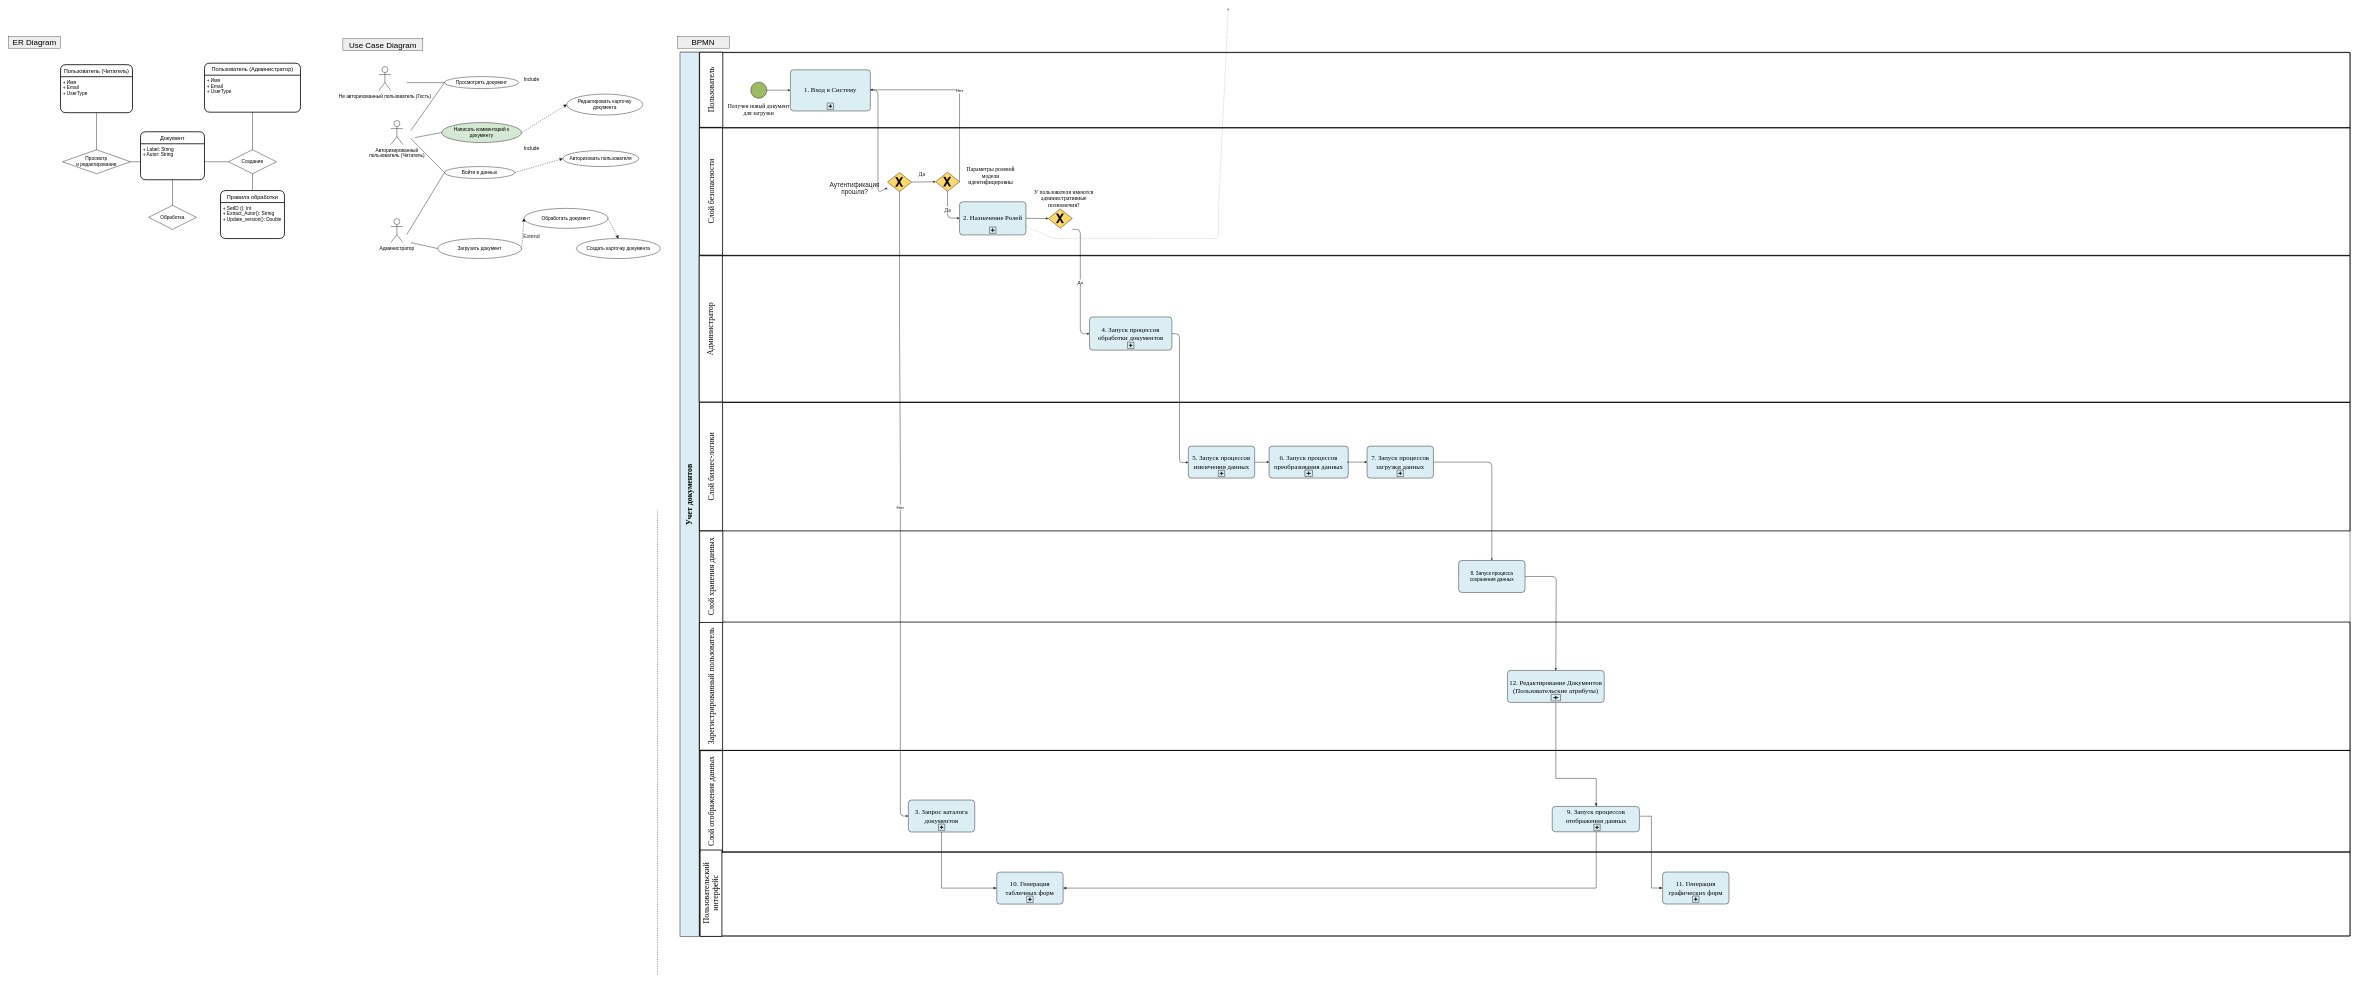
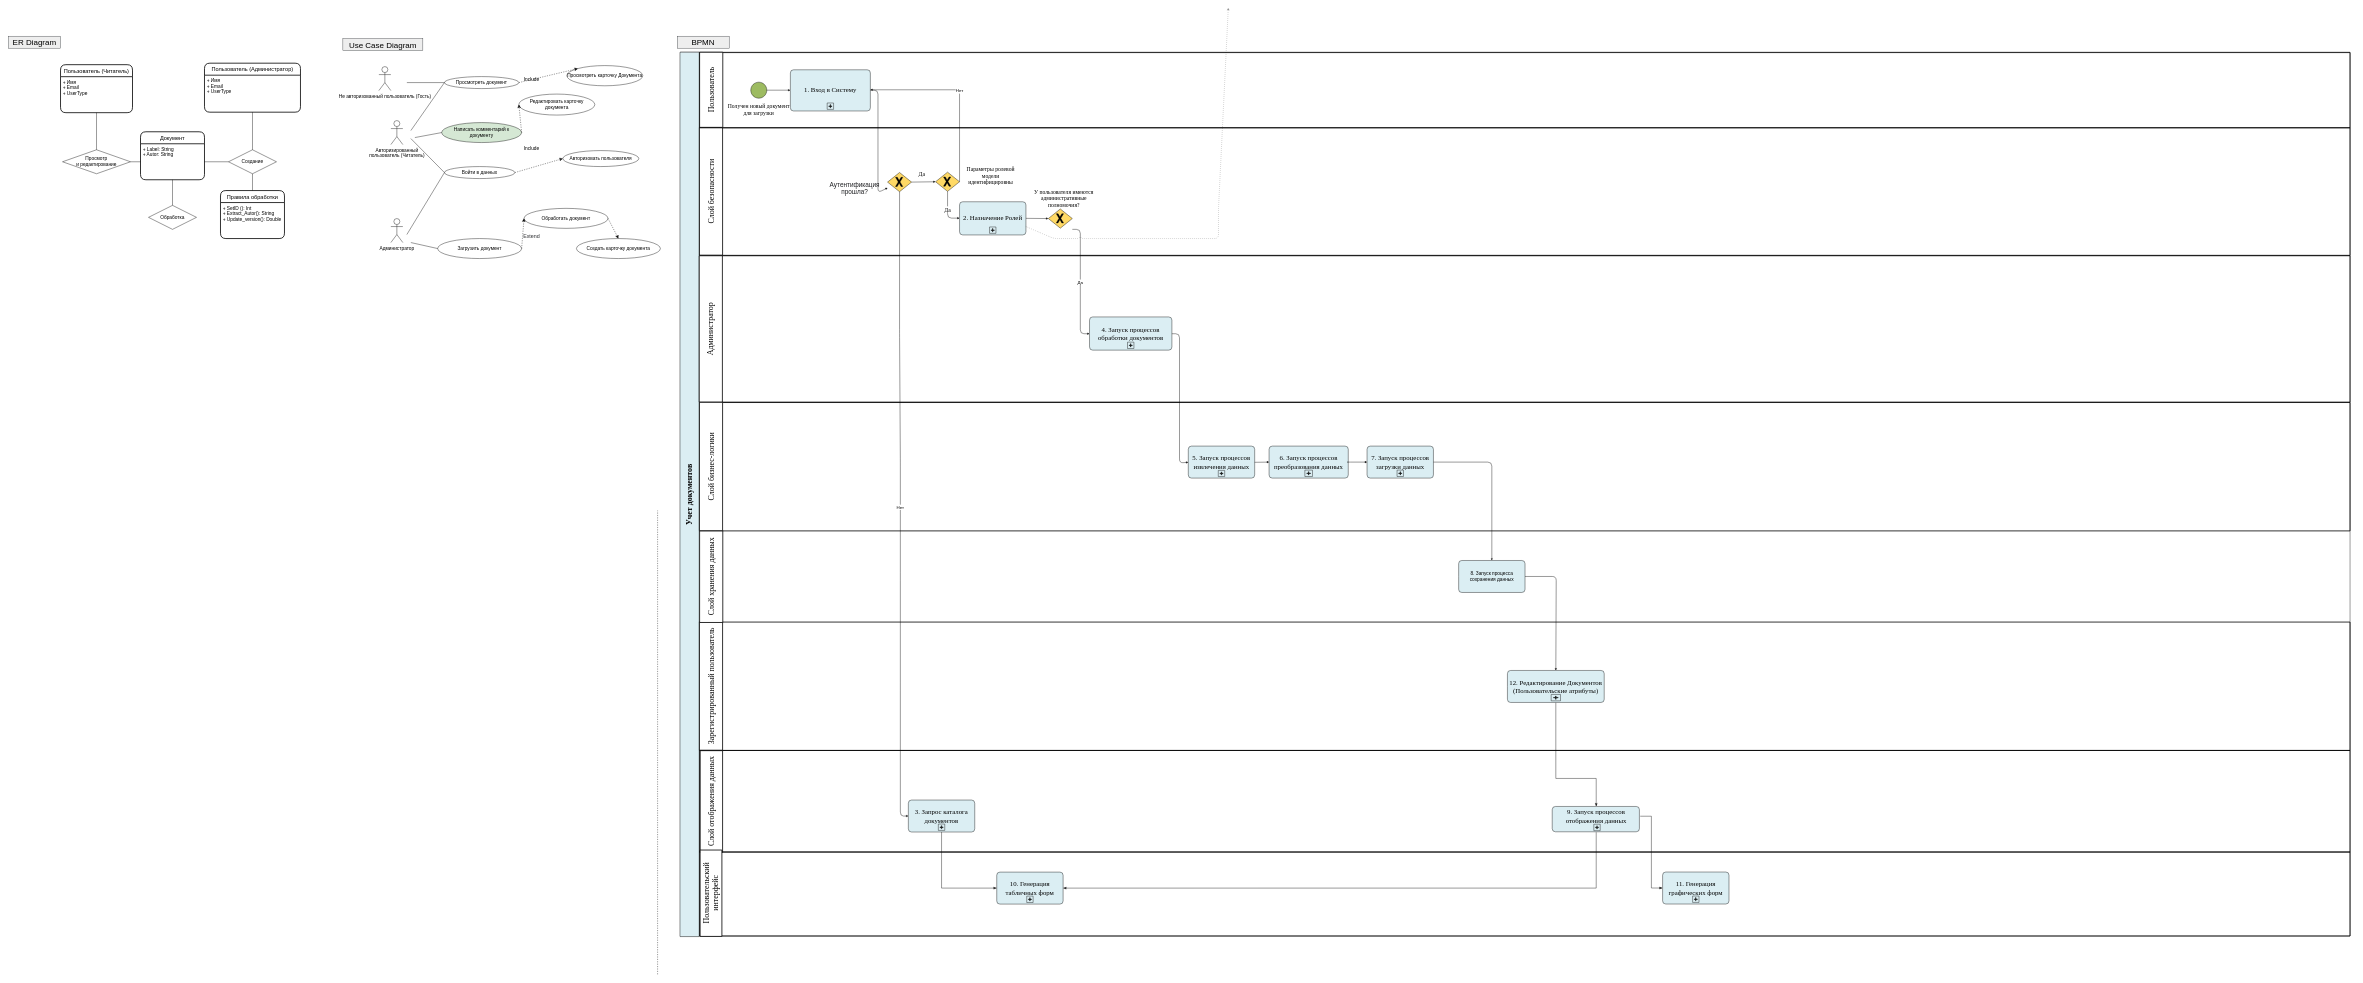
none -> (569, 71)
none -> (605, 76)
(605, 105) -> (557, 105)
